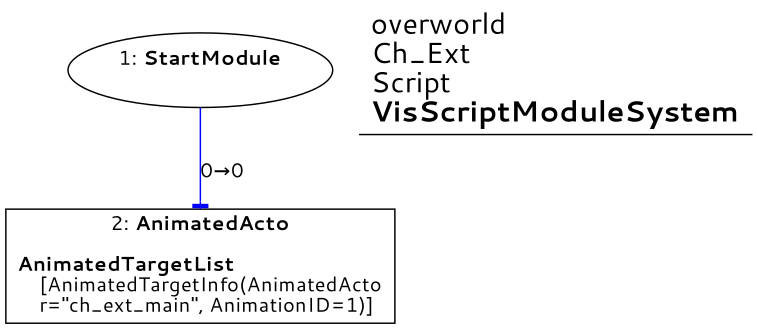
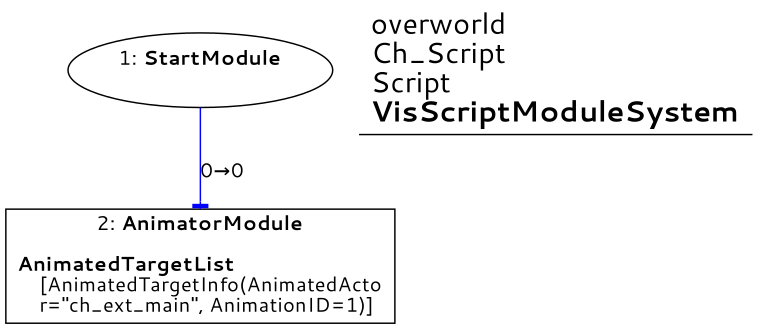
(421, 54) -> (439, 54)
(213, 224) -> (213, 224)
